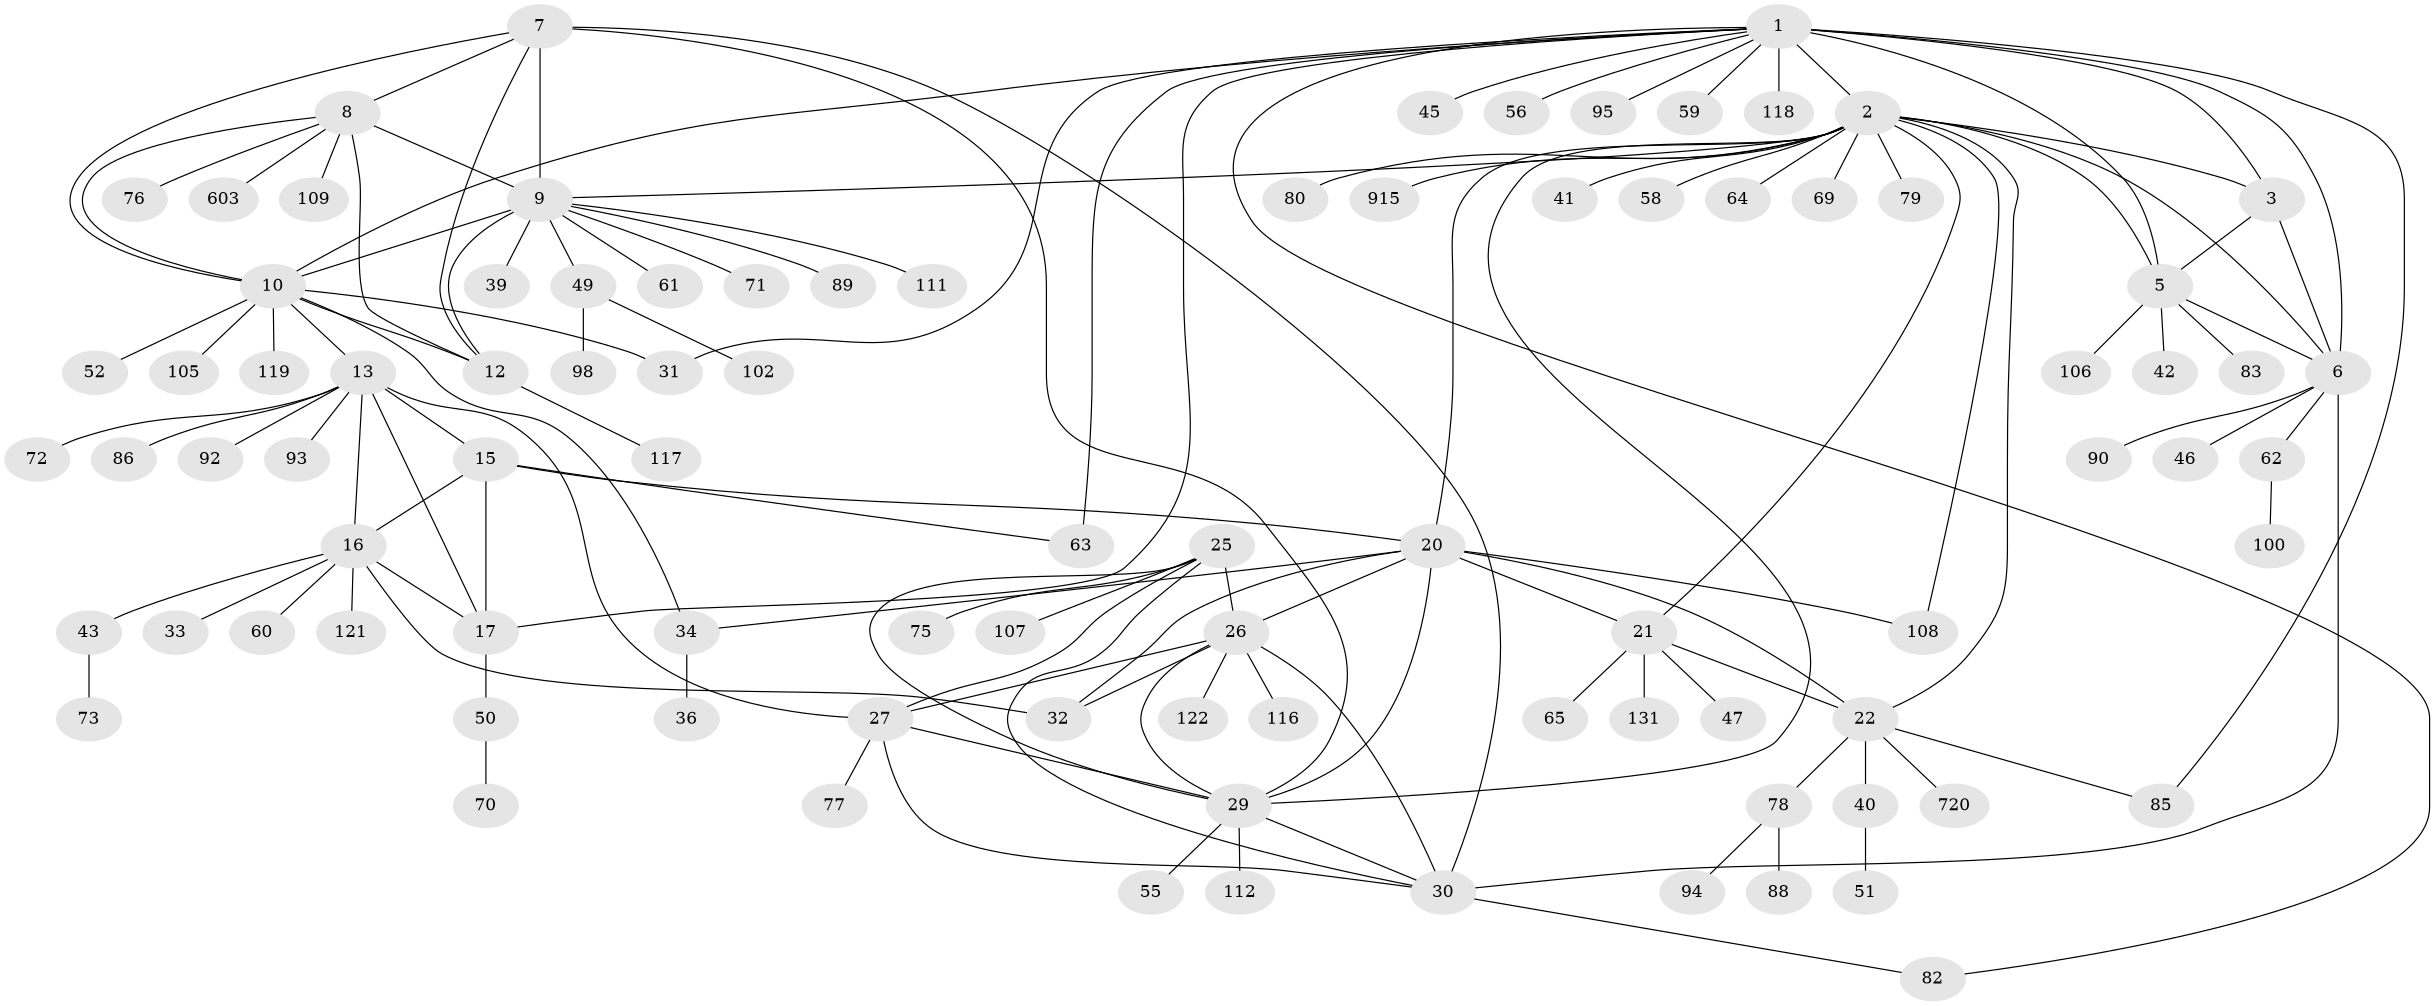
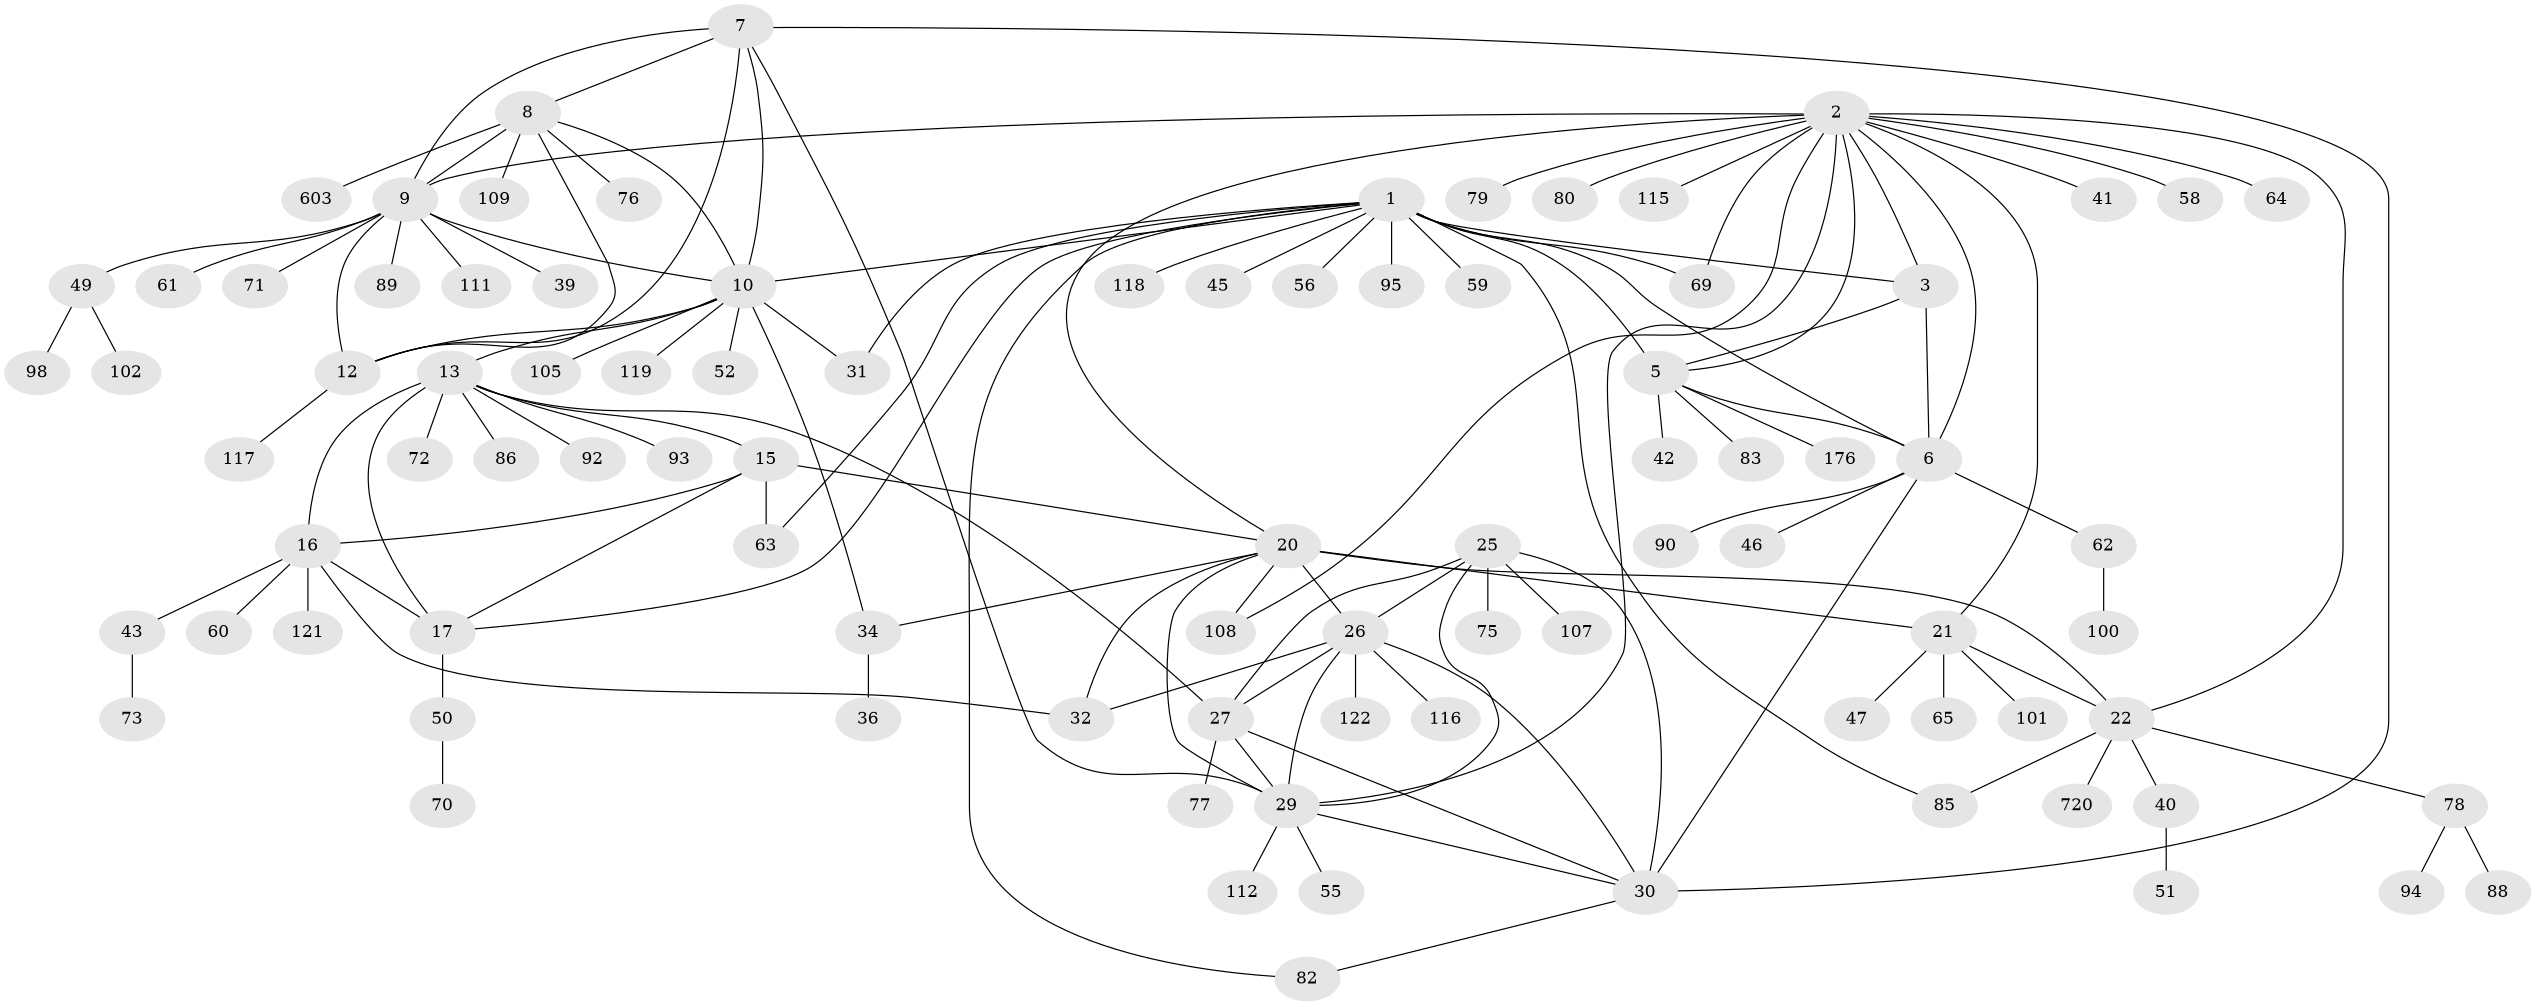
(1823, 70) -> (1546, 244)
(1384, 200) -> (1654, 200)
(2076, 373) -> (1840, 459)
(176, 633) -> none
(1644, 719) -> (2033, 719)
